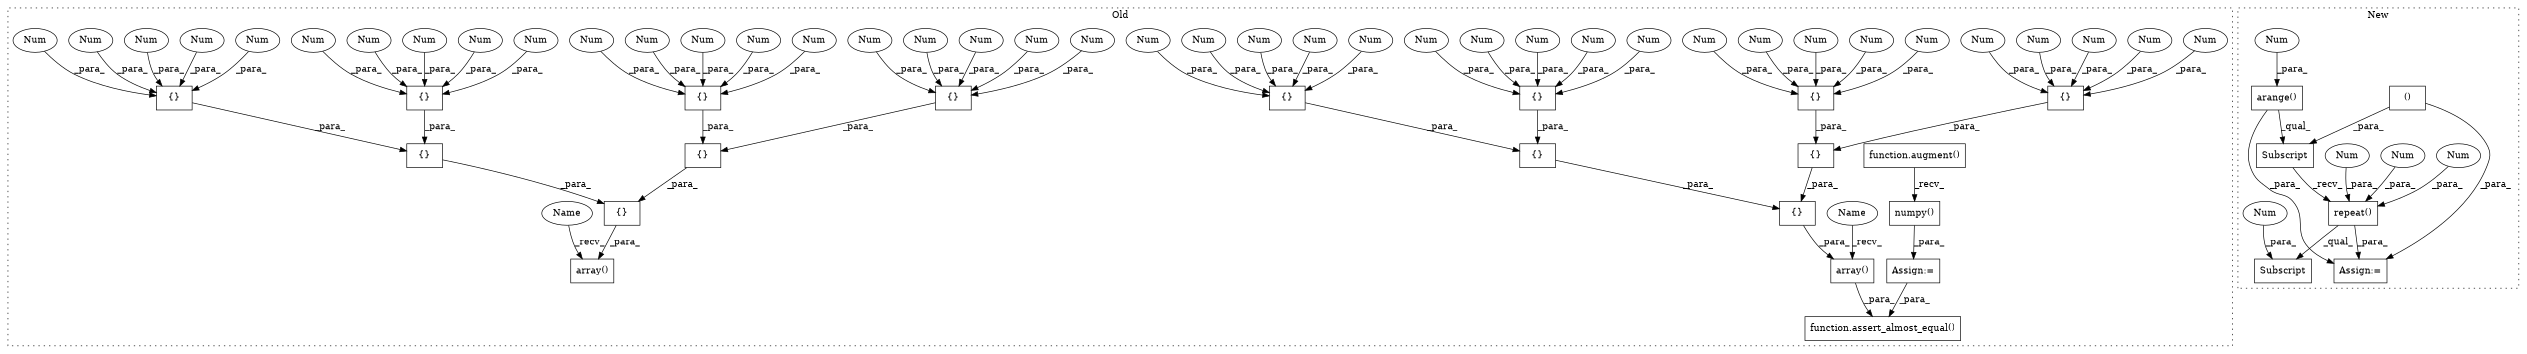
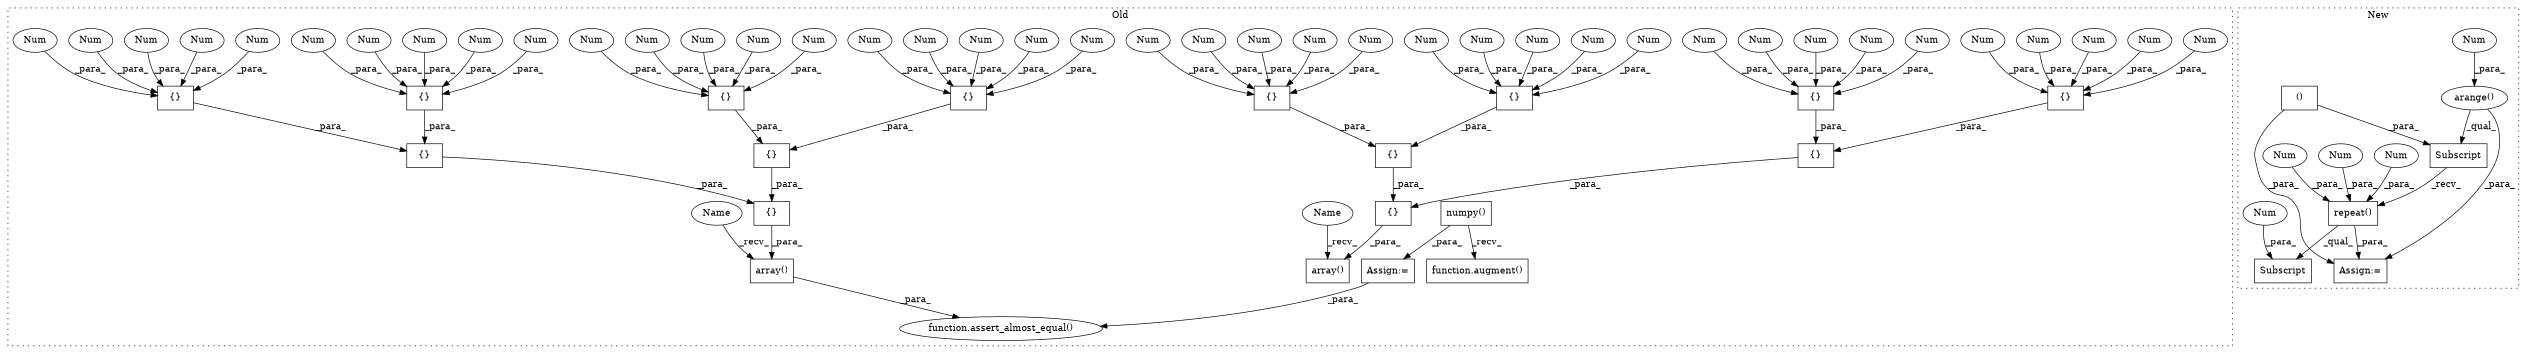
(2277, 98) -> (2474, 98)
(1915, 181) -> (1471, 239)
(1883, 329) -> (1001, 329)
